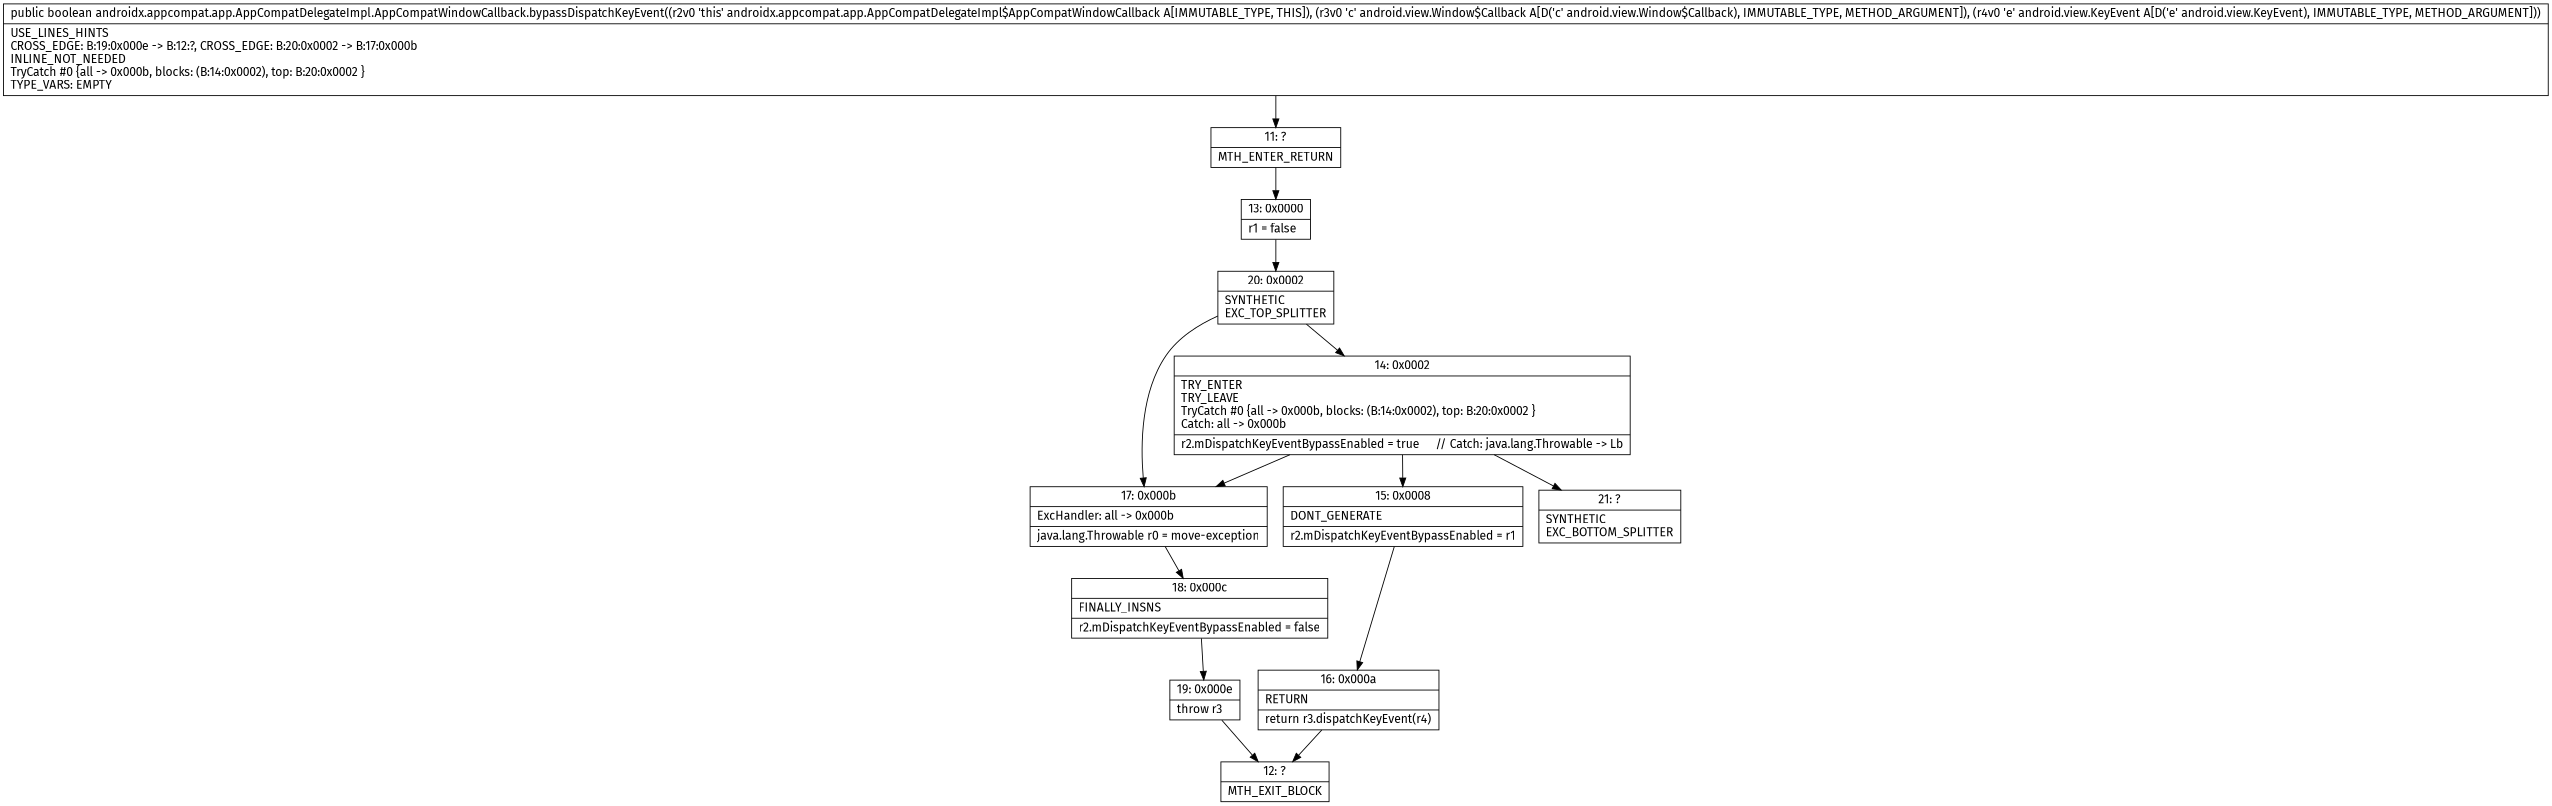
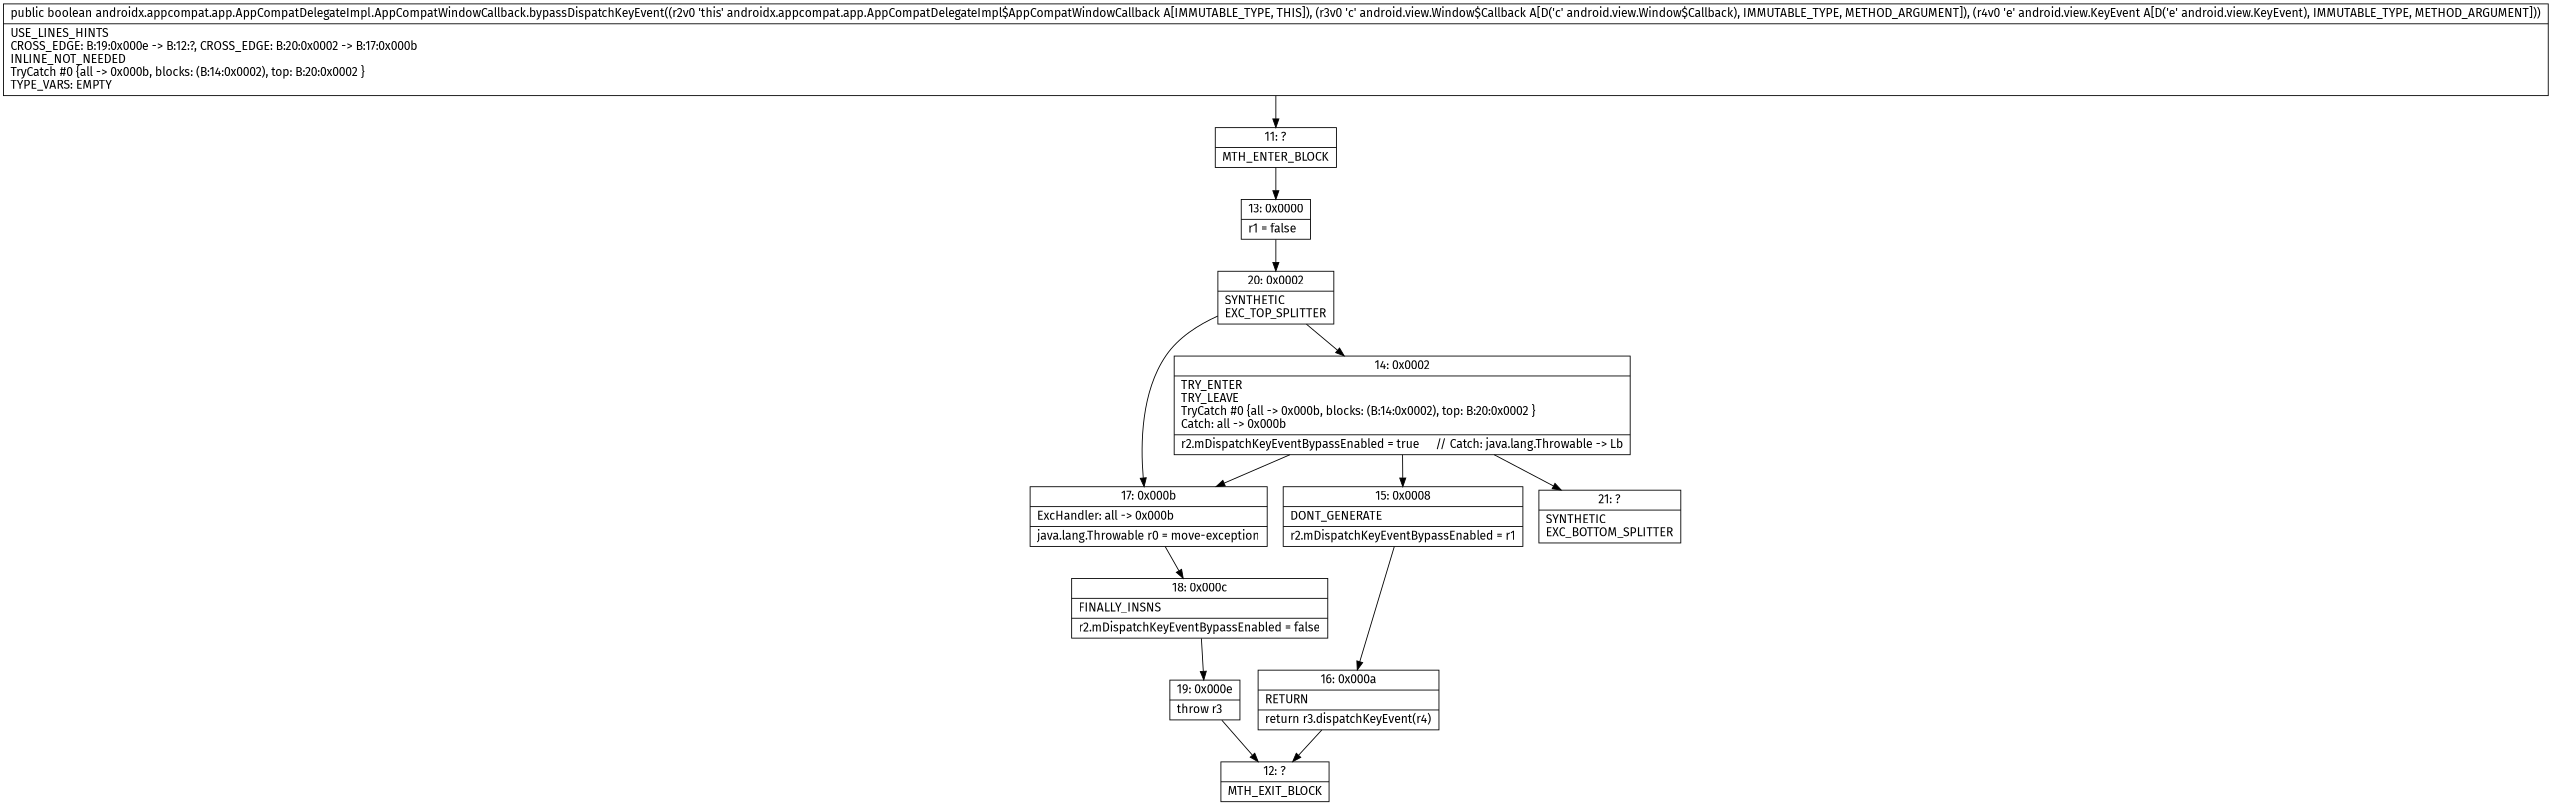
(1276, 157) -> (1276, 157)
